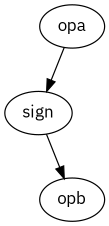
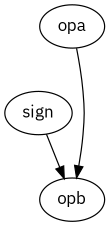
(58, 64) -> (84, 107)
